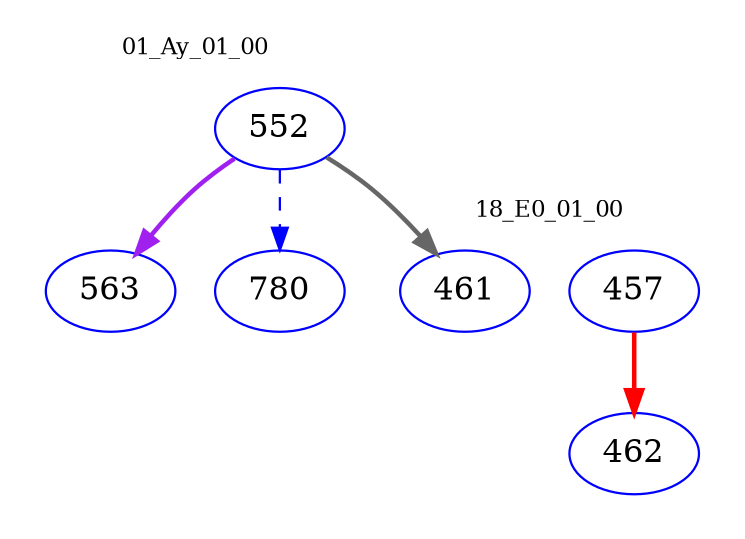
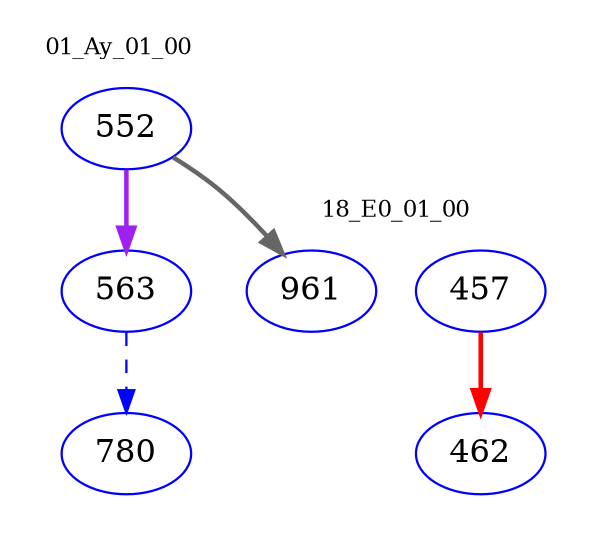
(280, 199) -> (126, 361)
(465, 291) -> (311, 291)
